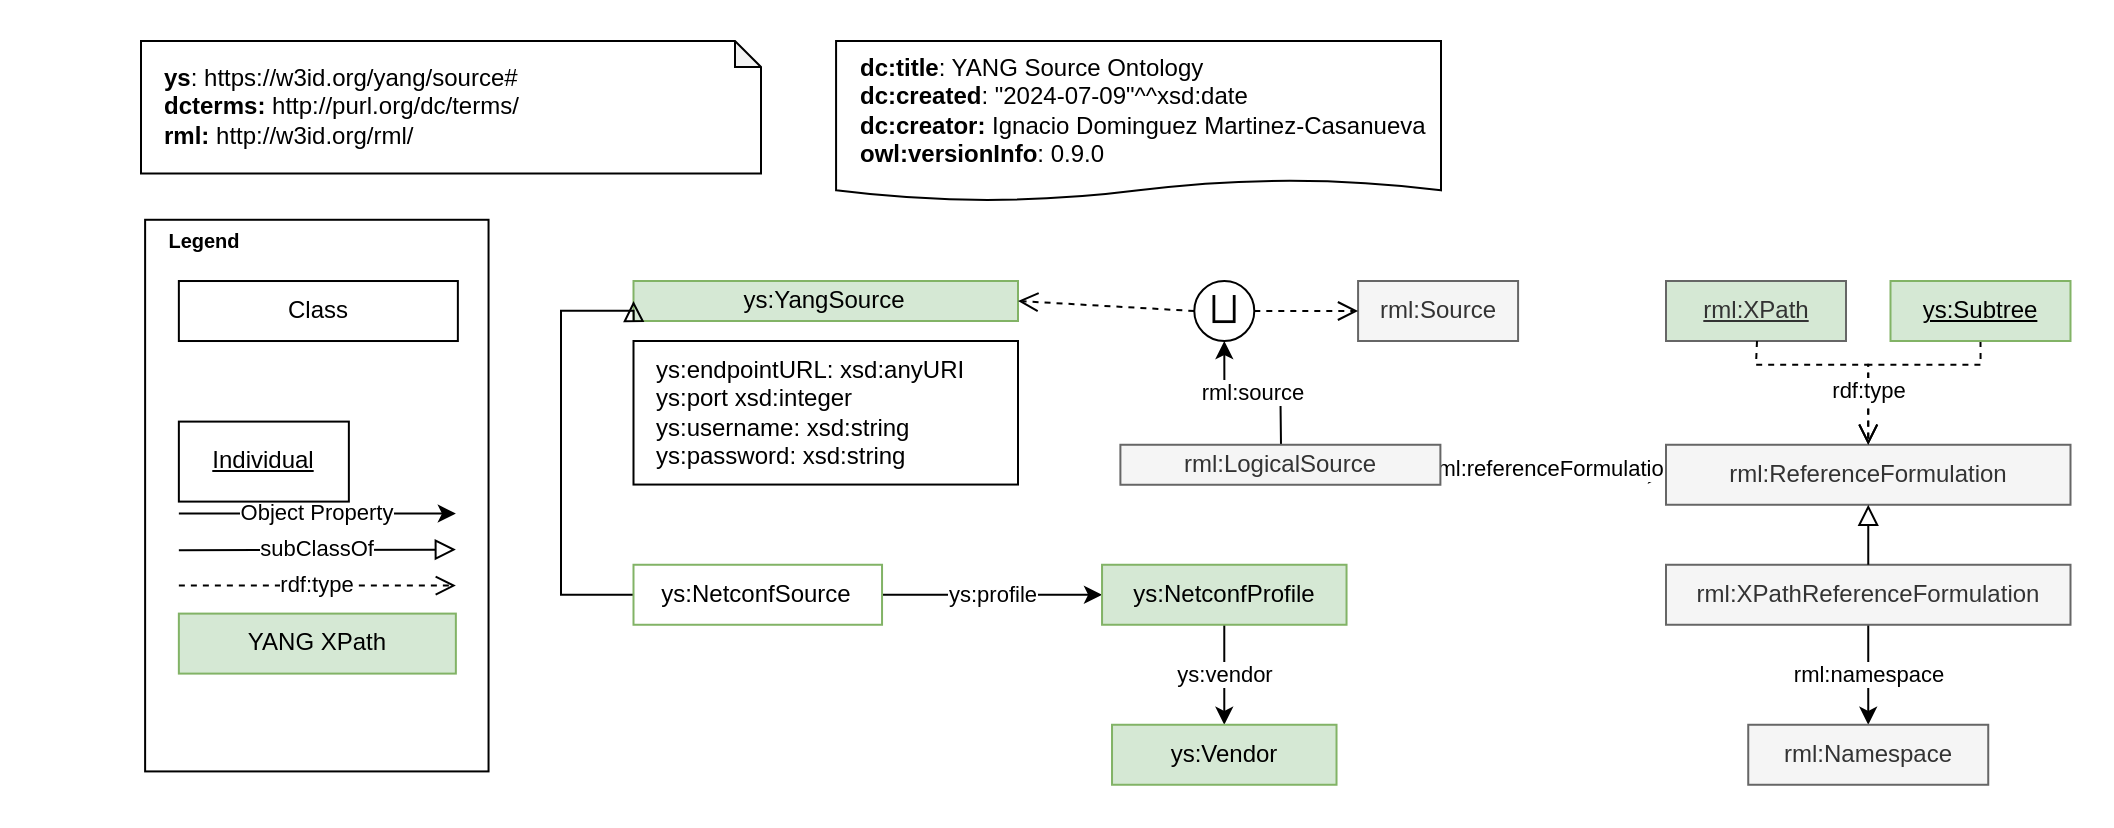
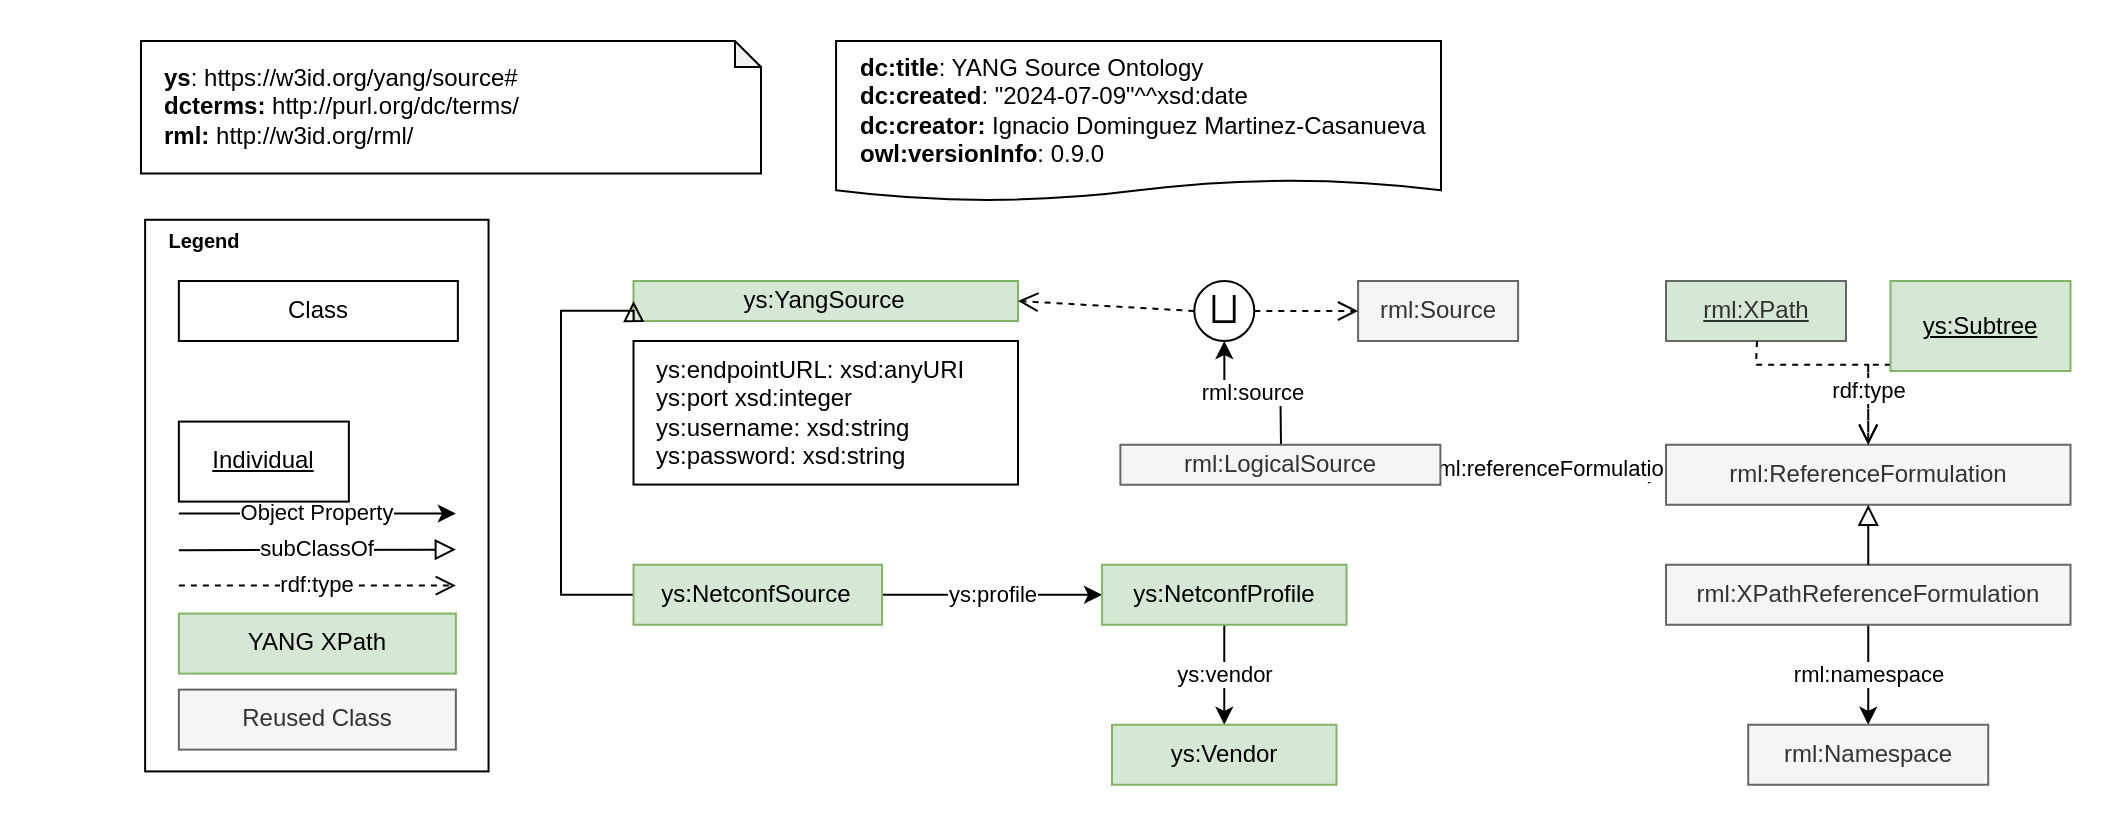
(1981, 311) -> (1981, 326)
(758, 595) -> (758, 595)
none -> (317, 720)
